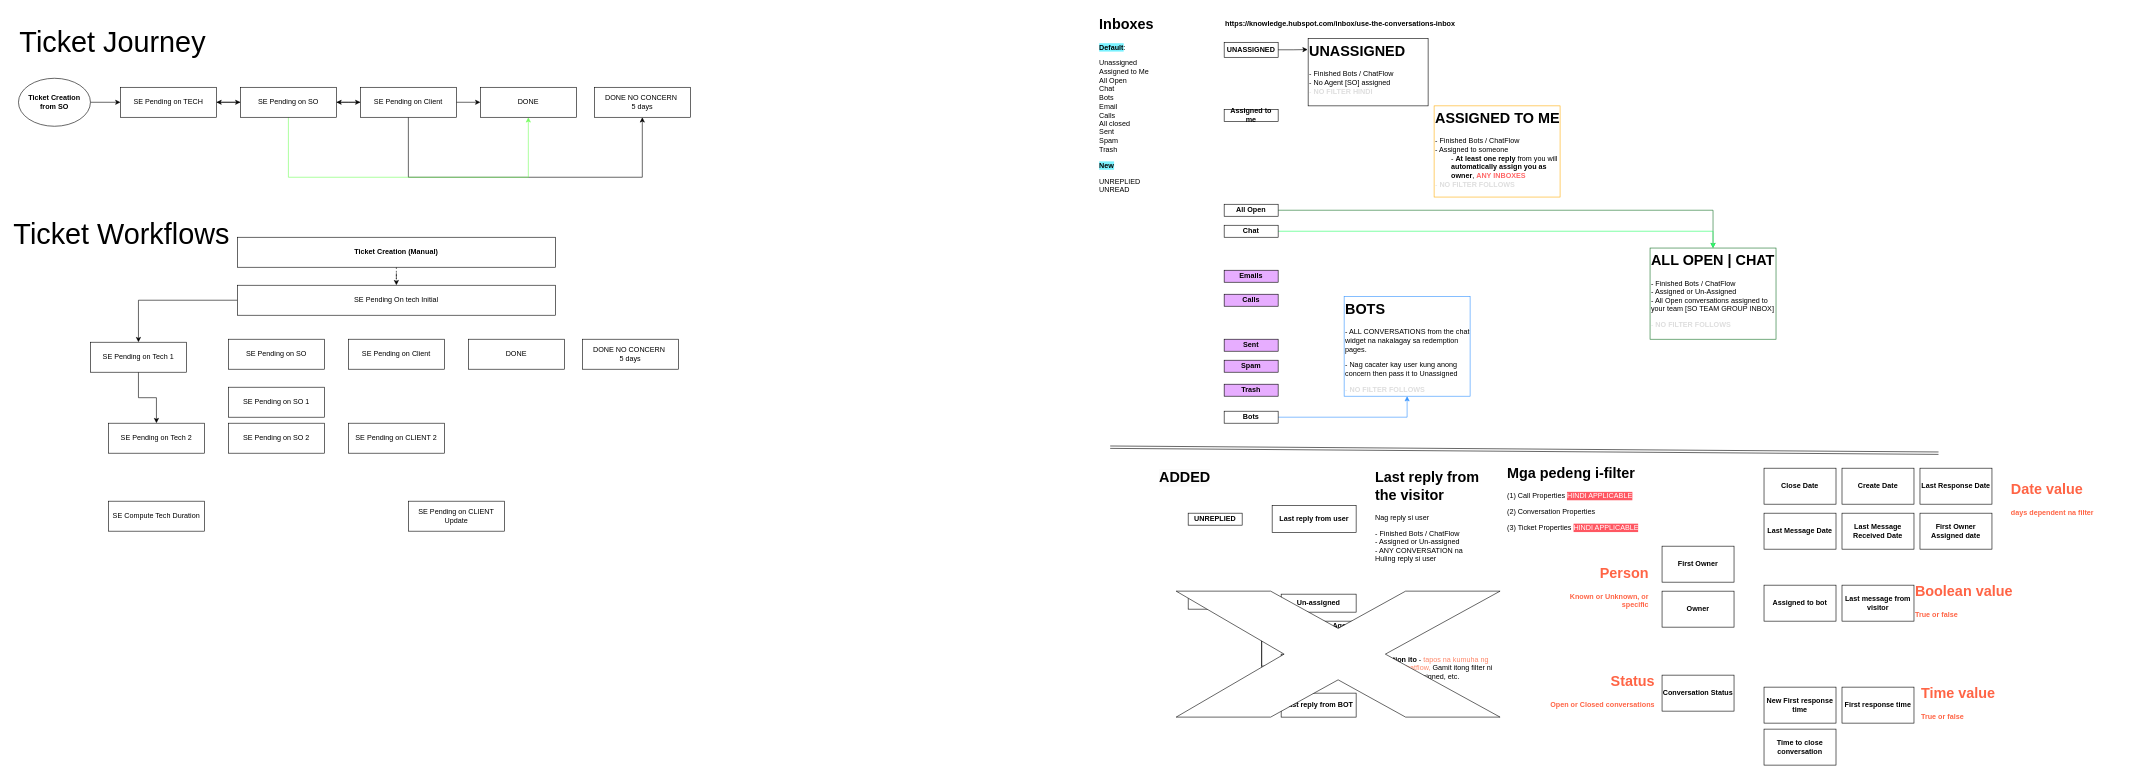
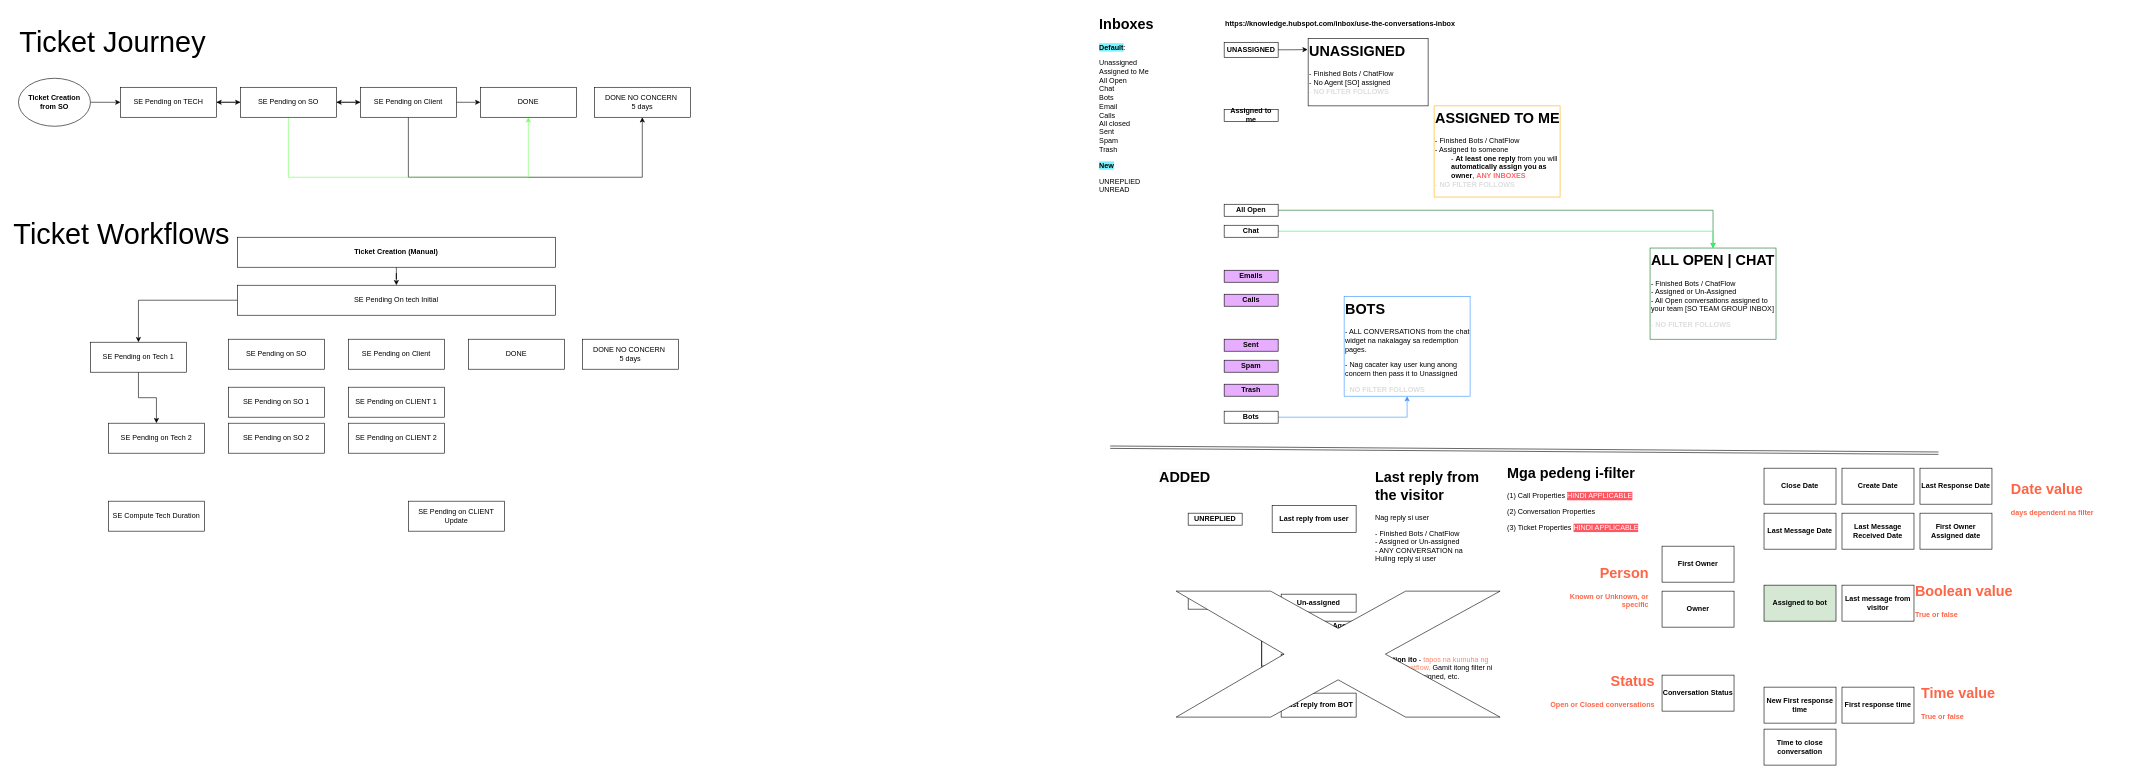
(1355, 60) -> (1355, 60)
(396, 278) -> (396, 278)
none -> (396, 402)
(1800, 603) -> (1800, 603)
